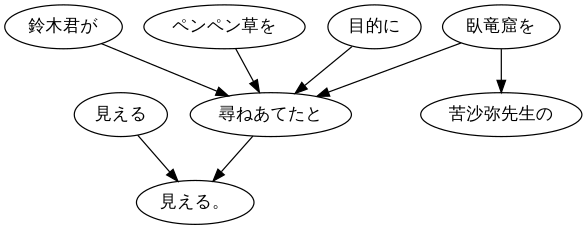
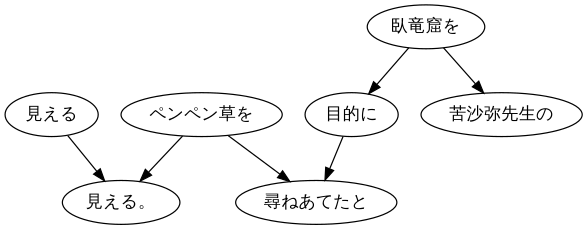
(64, 27) -> none
(395, 67) -> (393, 66)
(237, 154) -> (166, 154)
